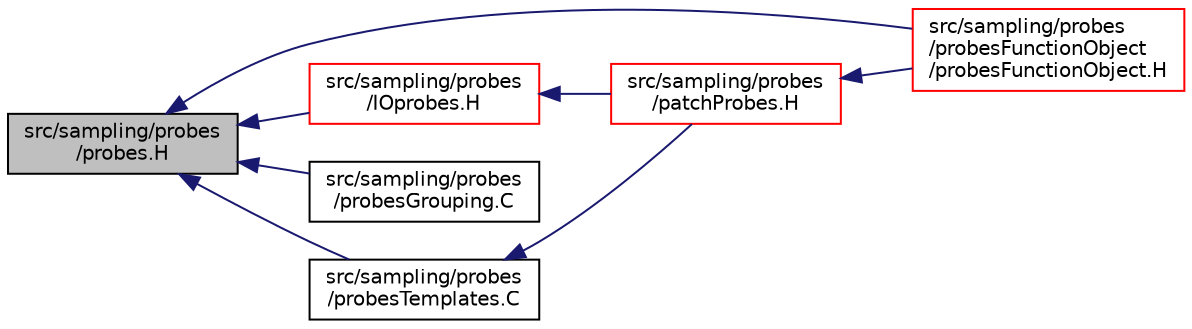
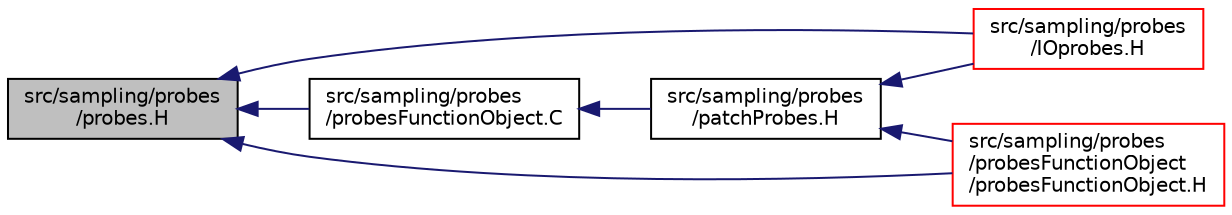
(586, 94) -> (937, 72)
(726, 94) -> (766, 109)
(424, 192) -> none
(424, 290) -> (444, 109)
